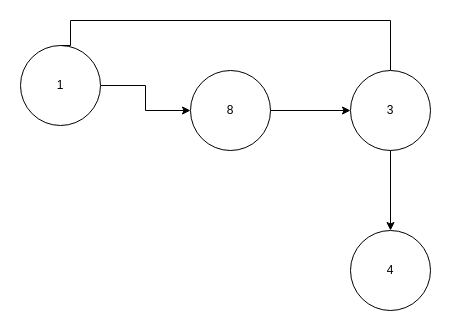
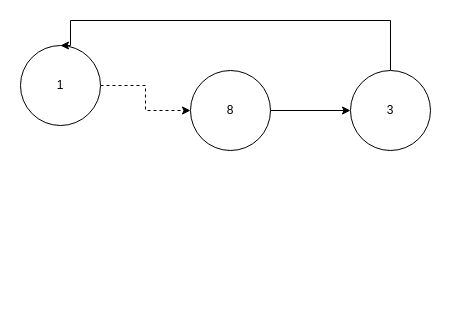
(70, 46) -> (71, 44)
(146, 95) -> (146, 95)
(391, 187) -> none
(391, 271) -> none
